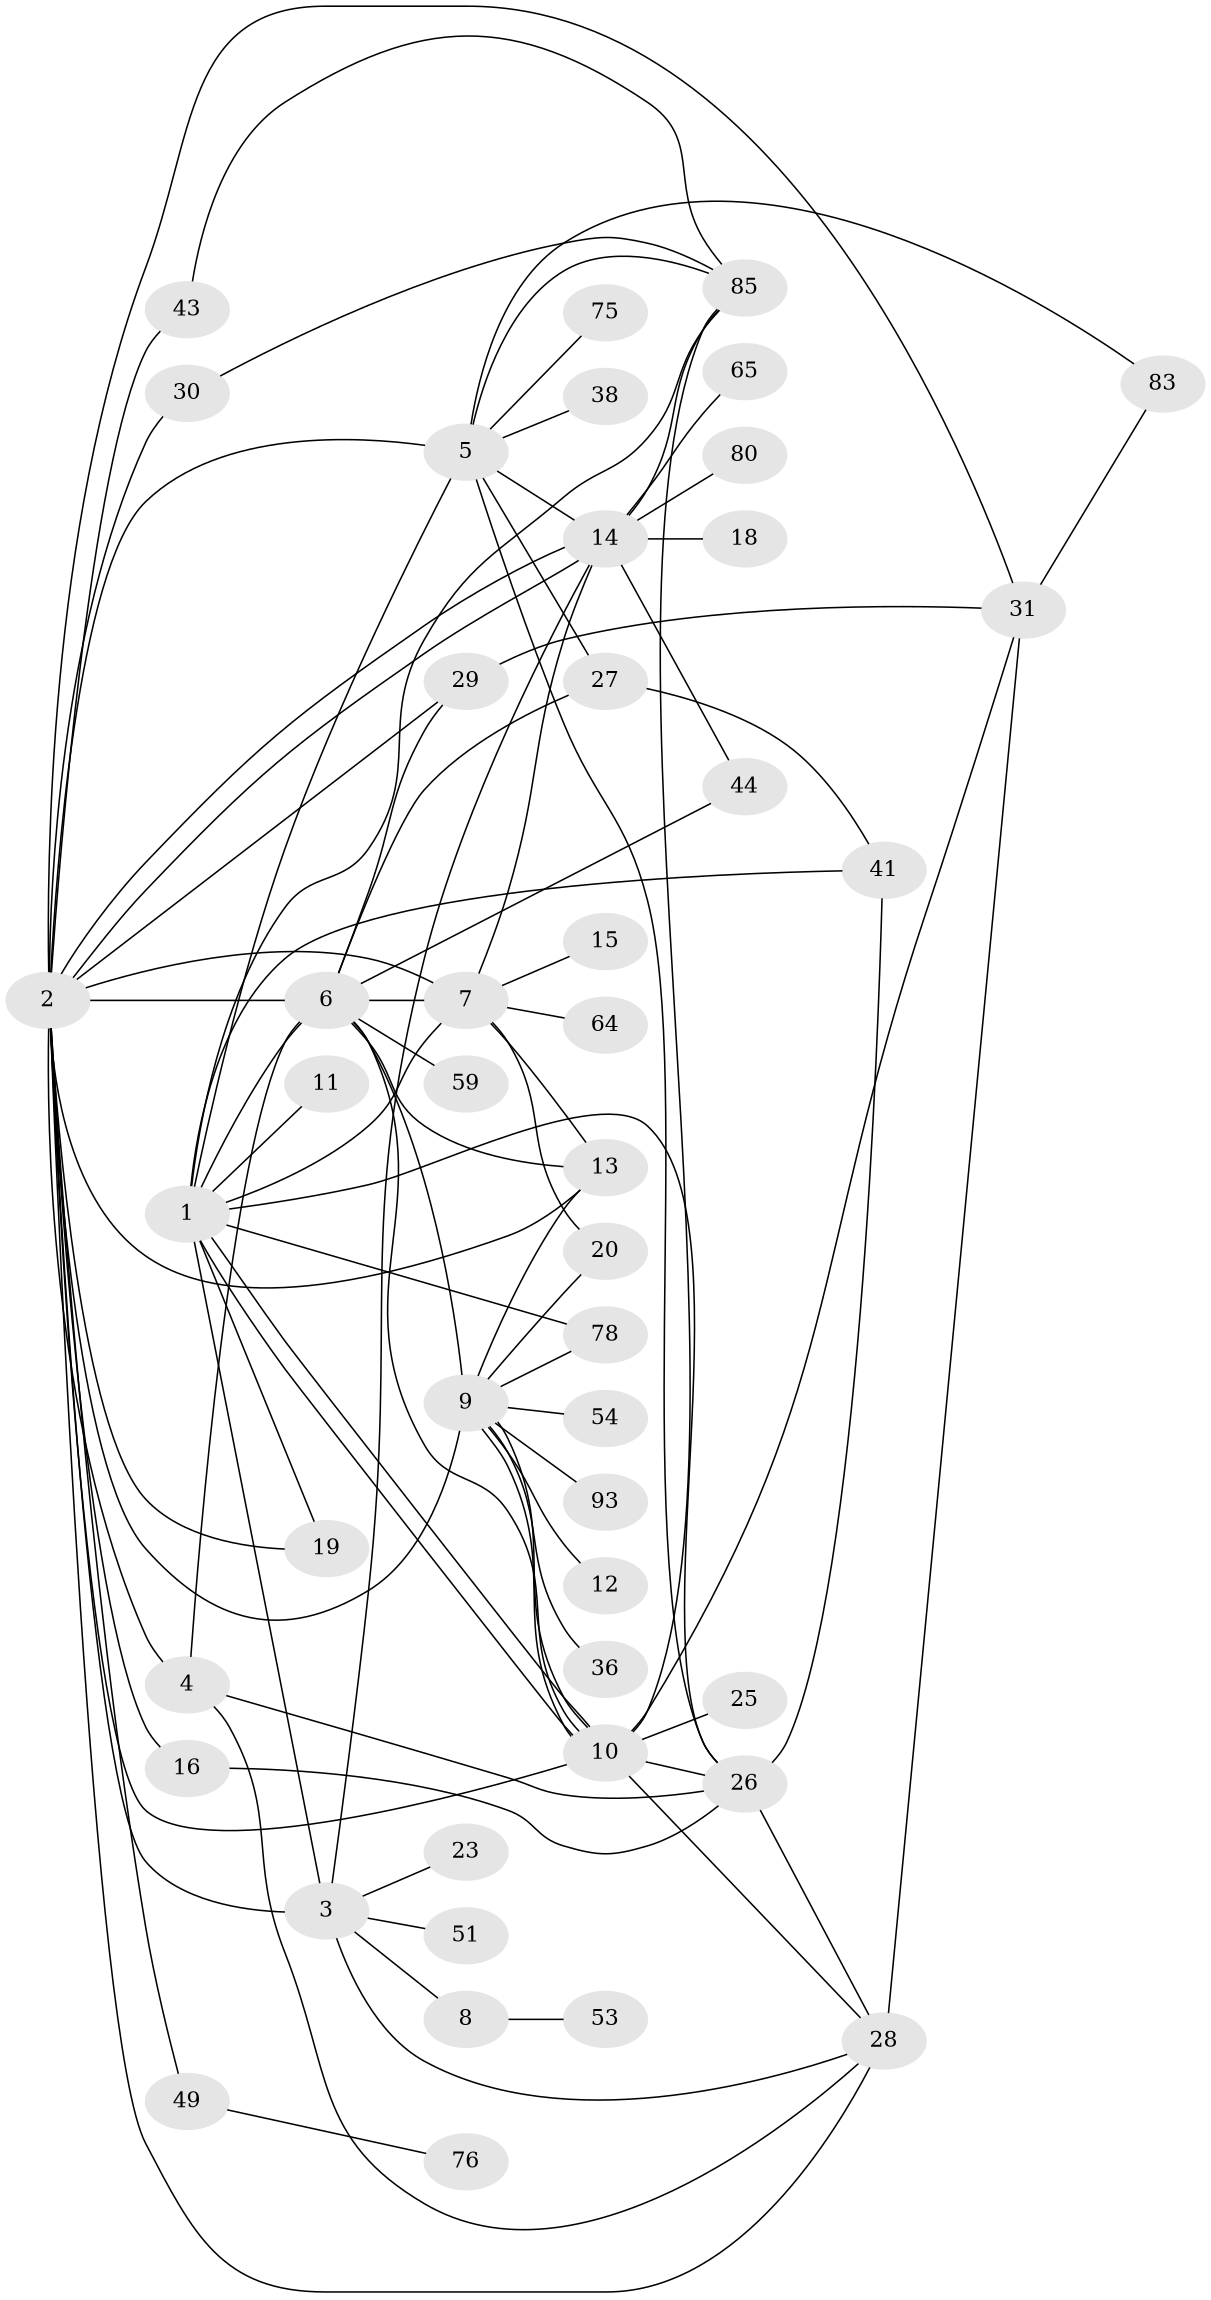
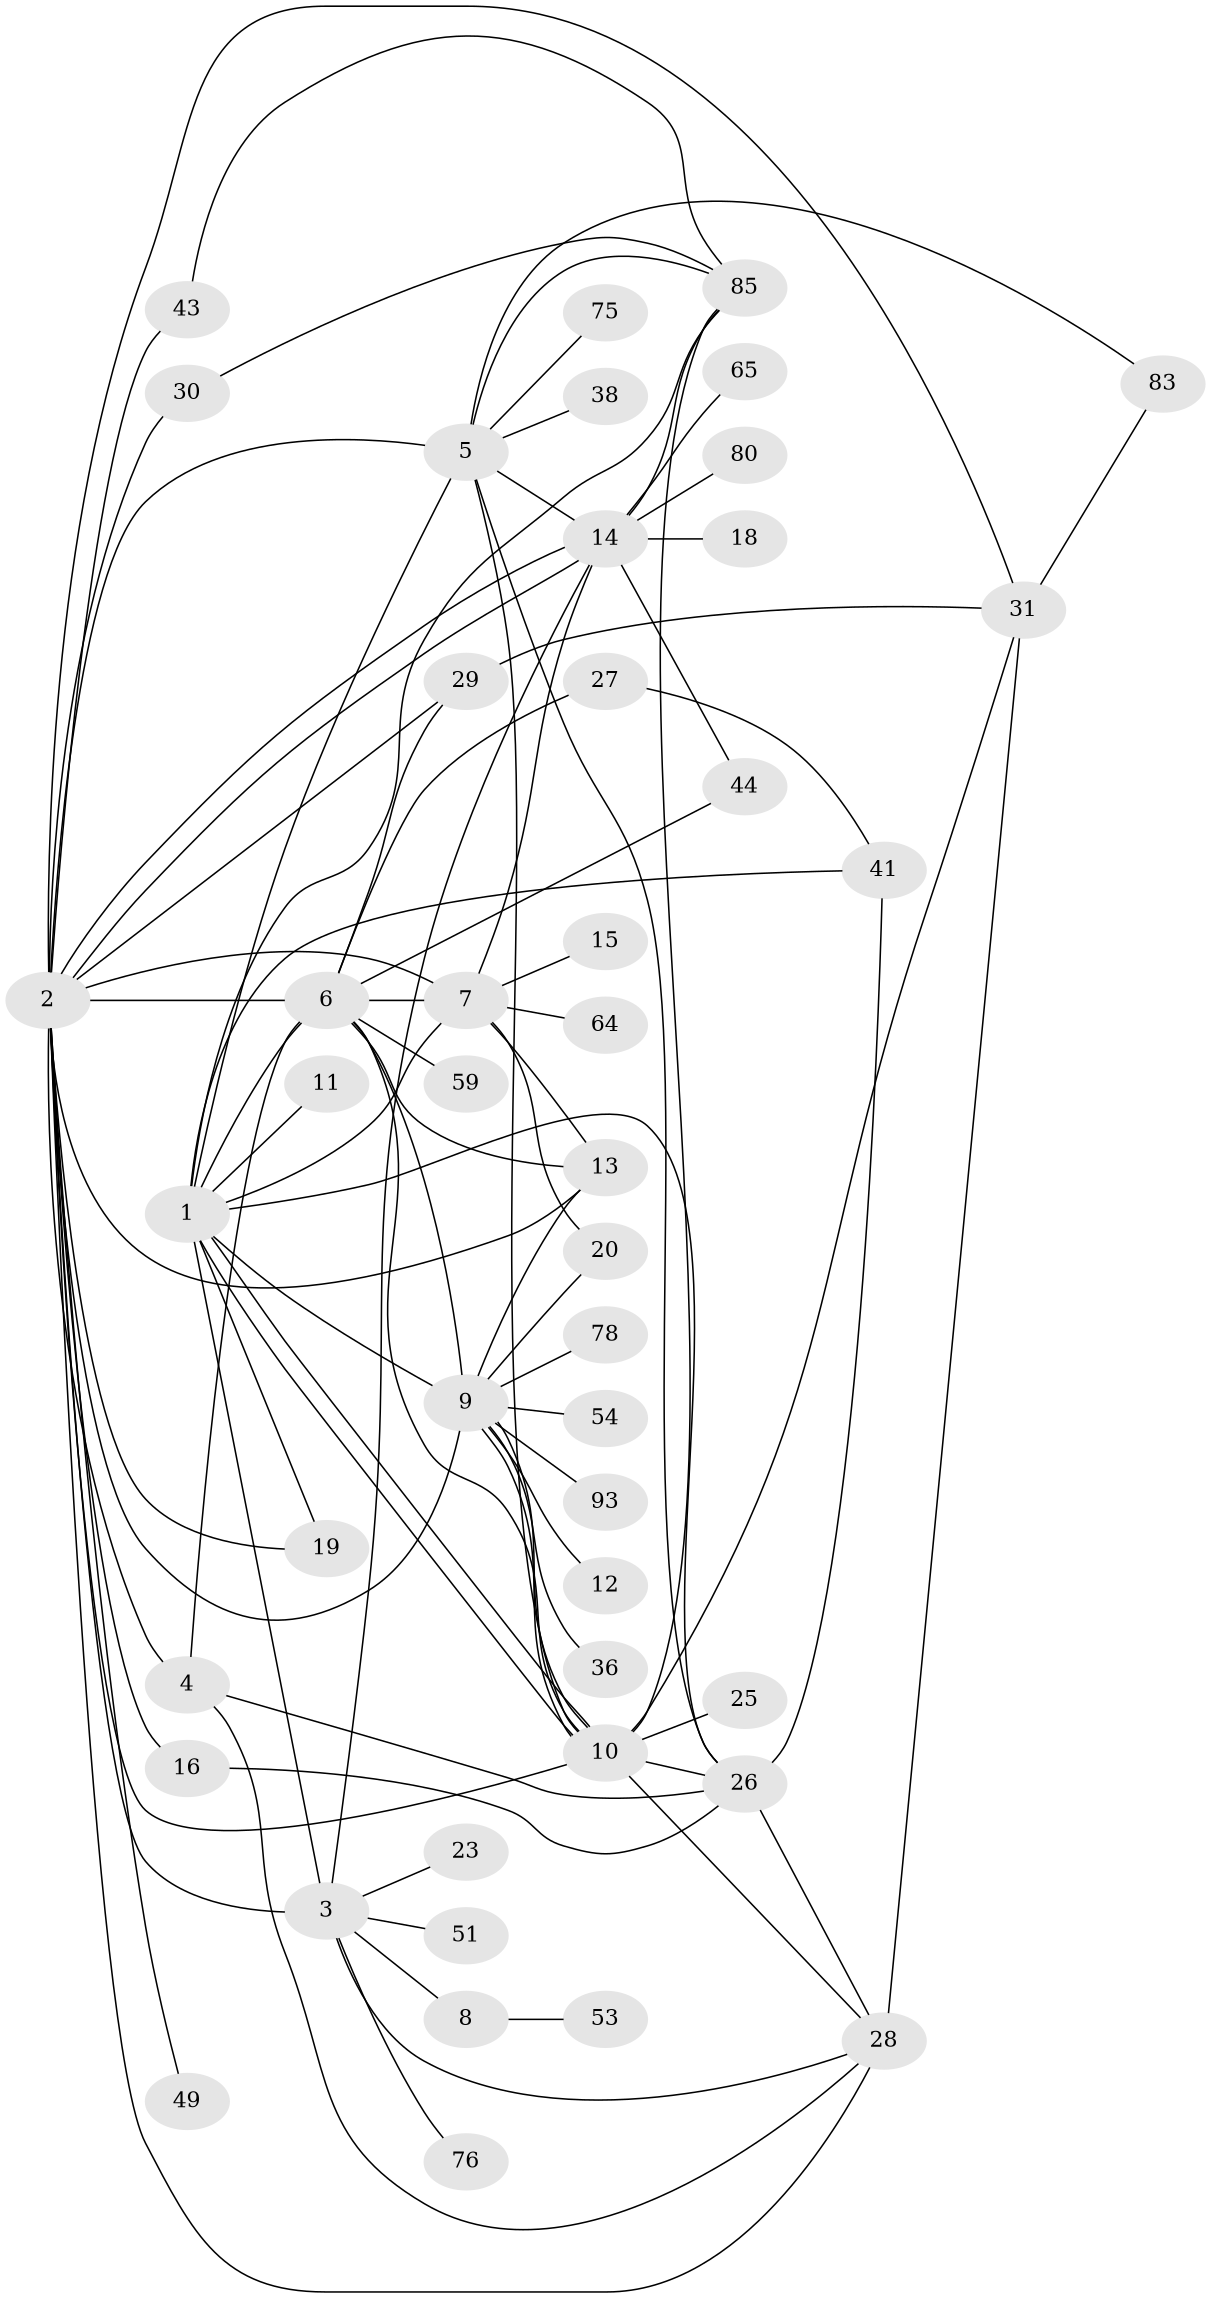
(538, 571) -> (513, 1109)
(405, 1277) -> (318, 1318)
(327, 2132) -> (388, 2046)
